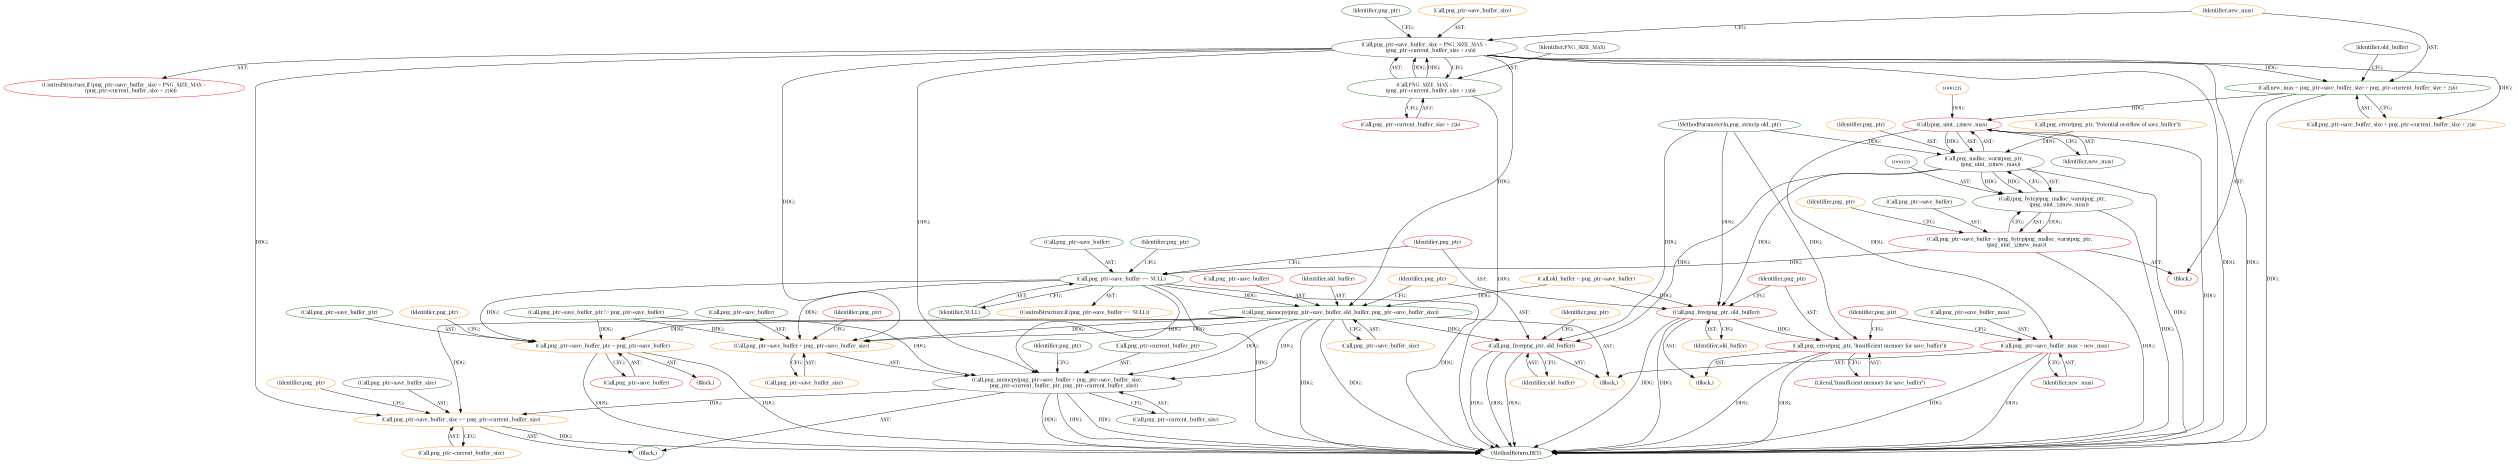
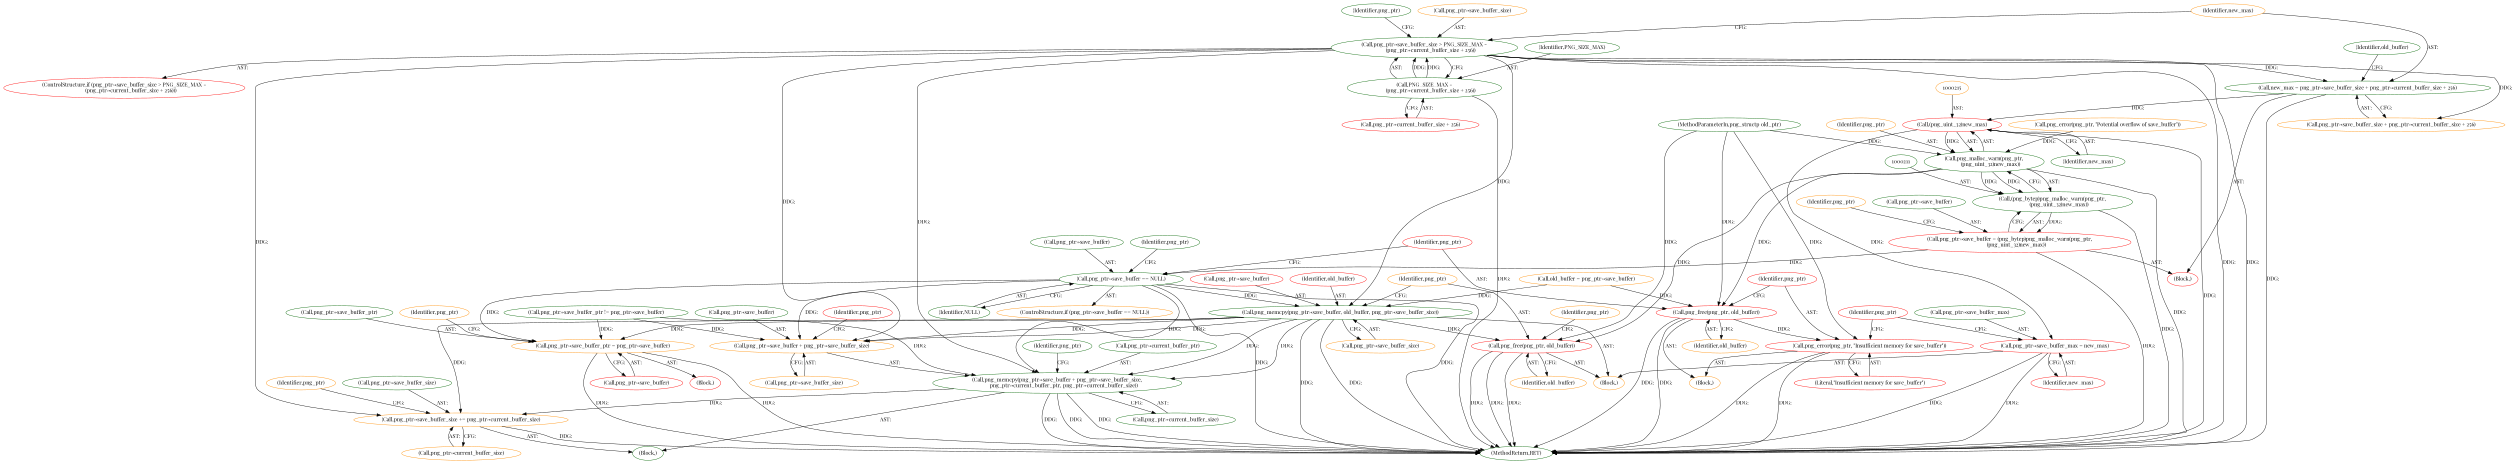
(1959, 108) -> (1959, 108)
